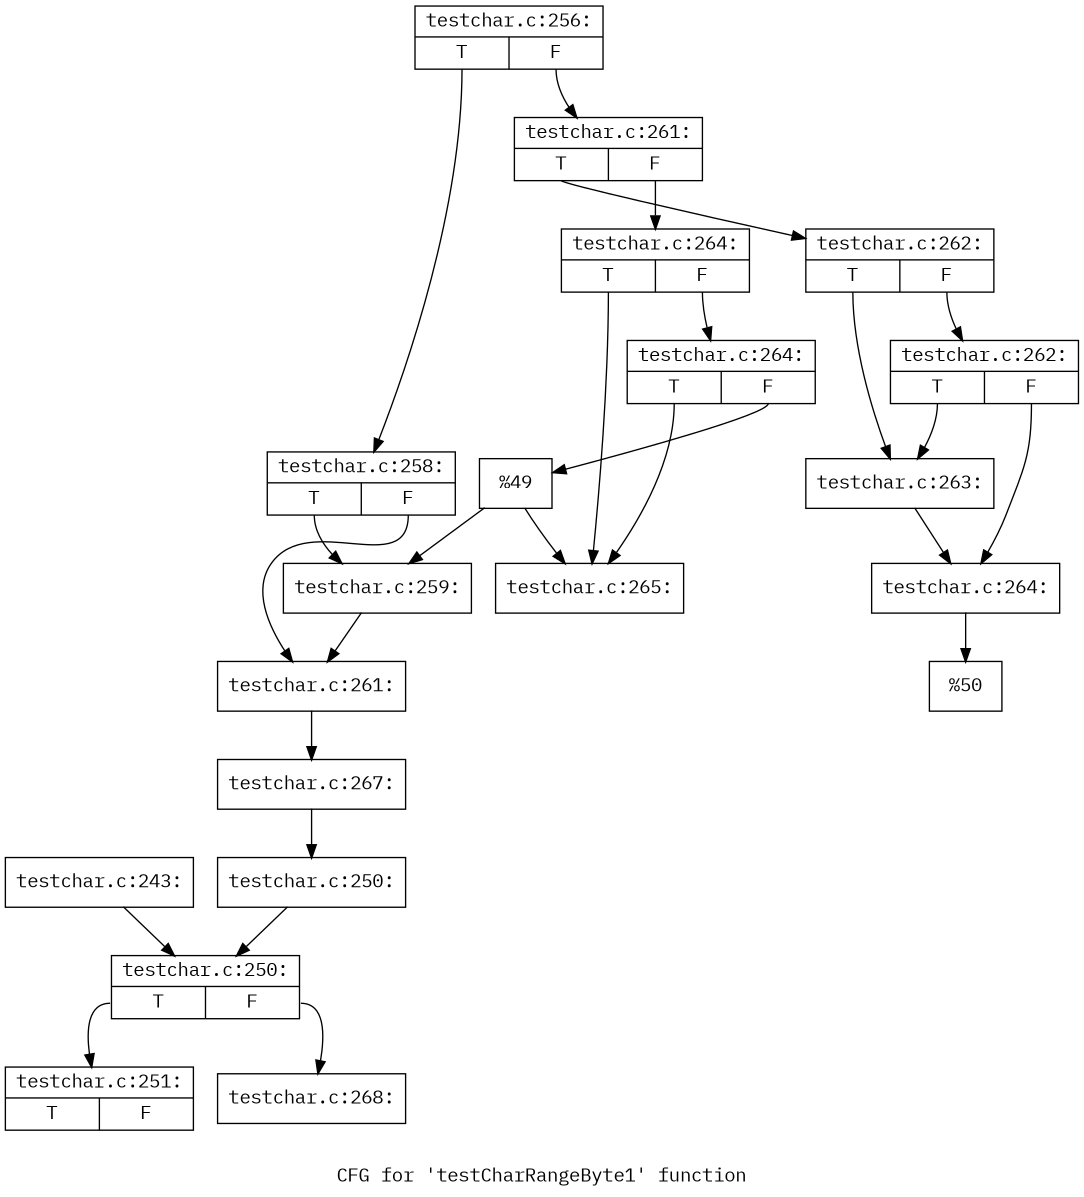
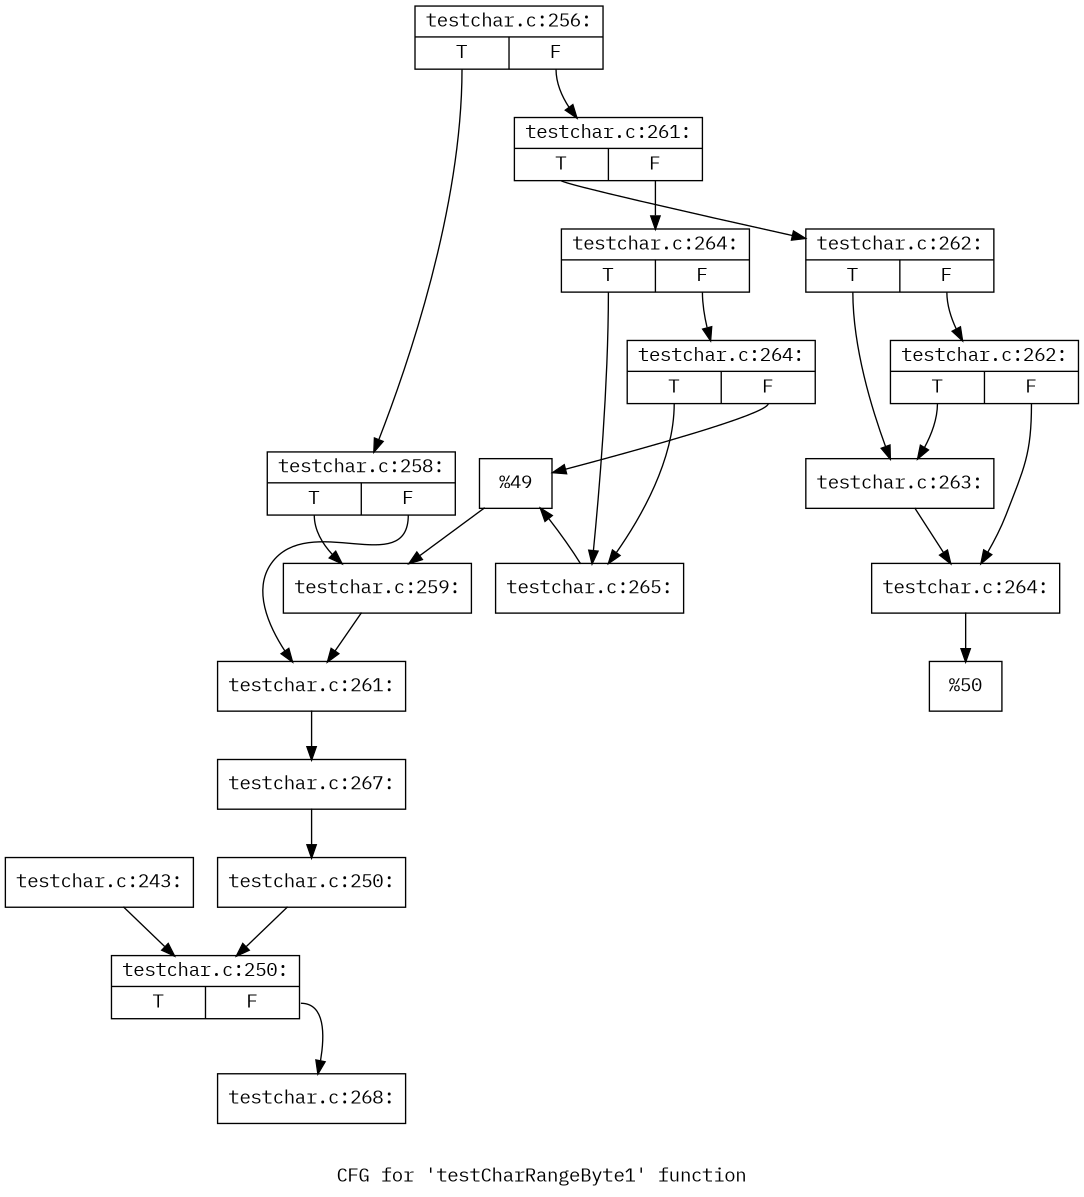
(540, 531) -> (565, 541)
(99, 1099) -> none
